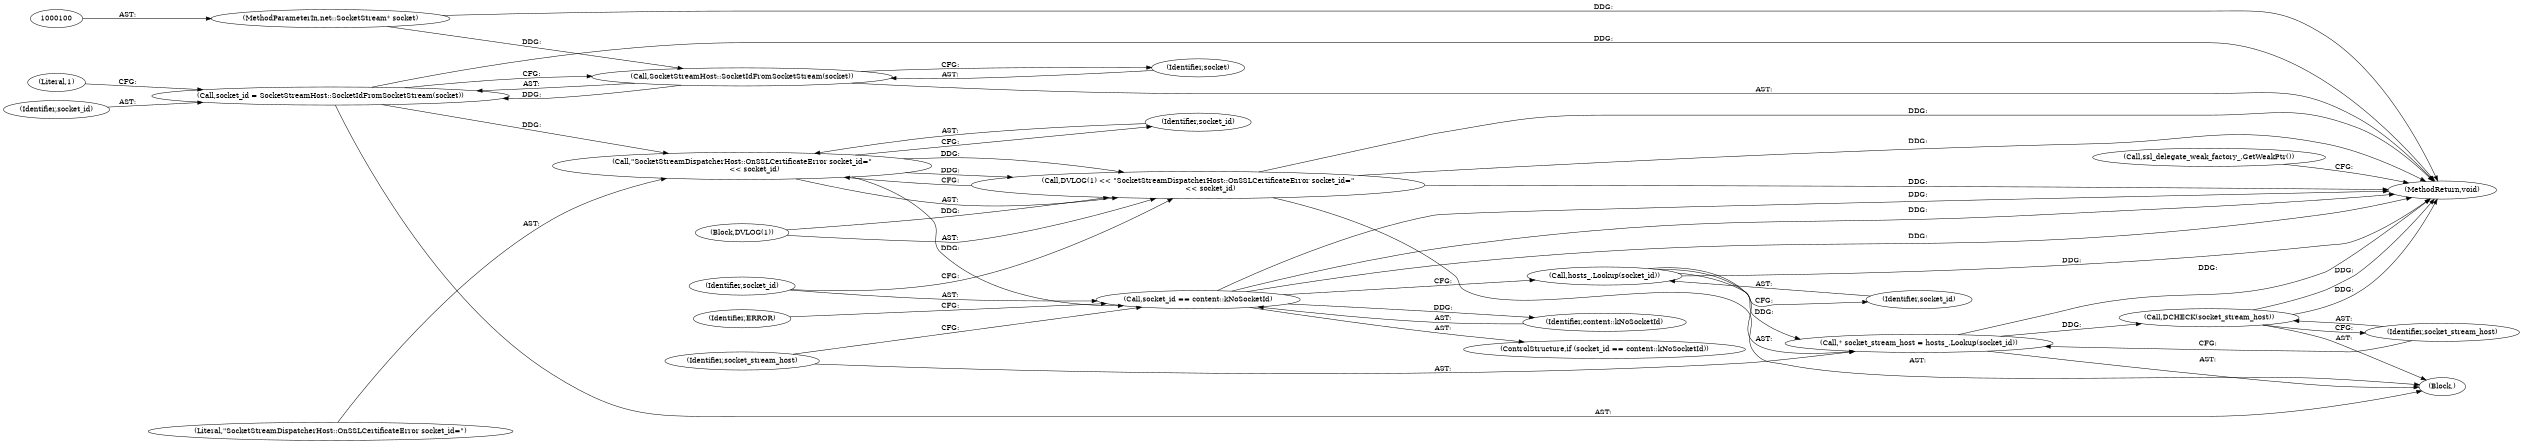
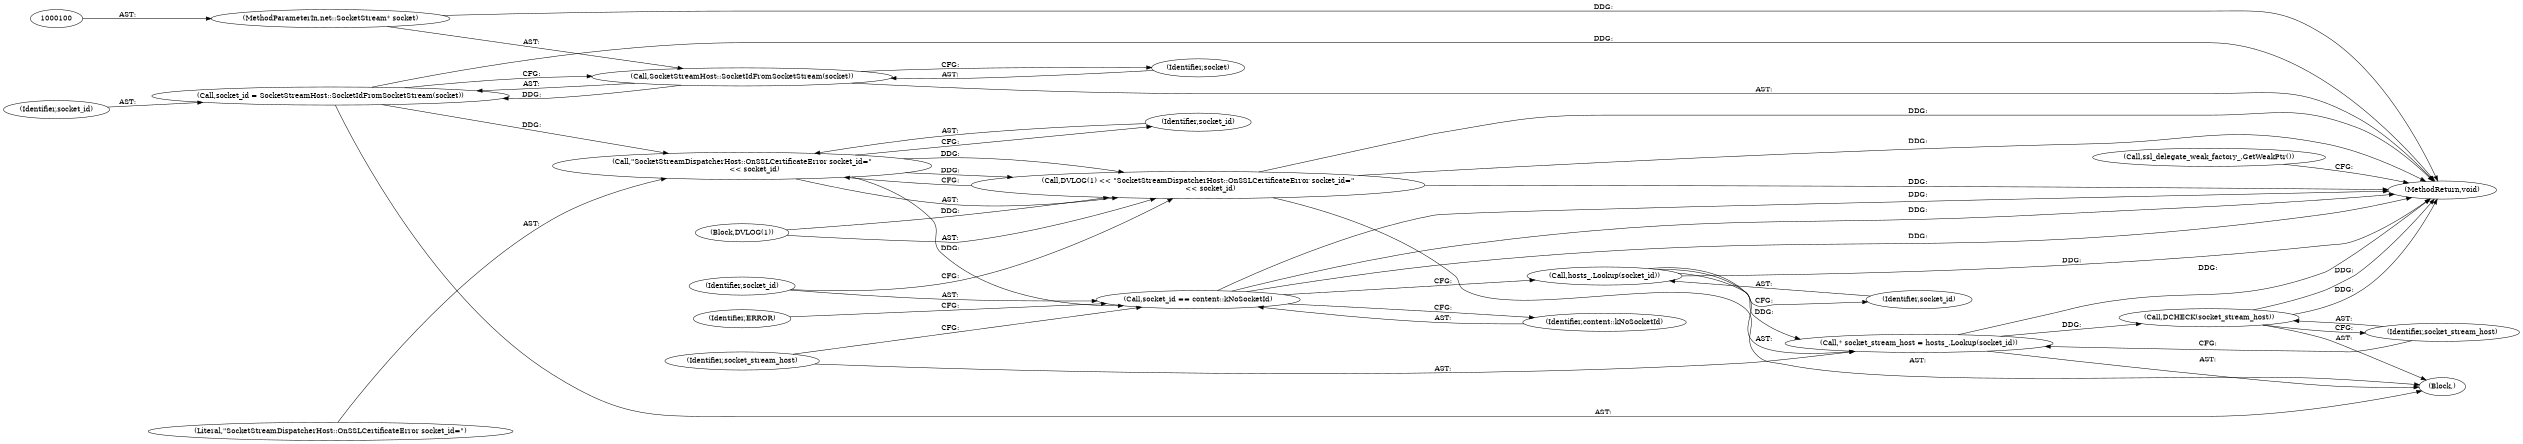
(533, 42) -> (533, 42)
(57, 82) -> none
(1444, 308) -> (1444, 308)
(1605, 349) -> none
